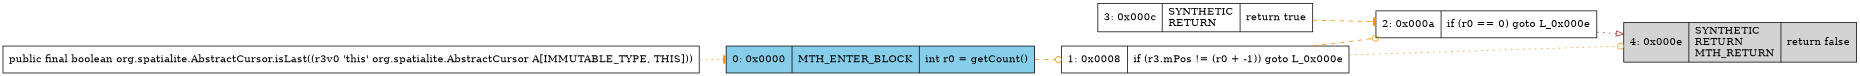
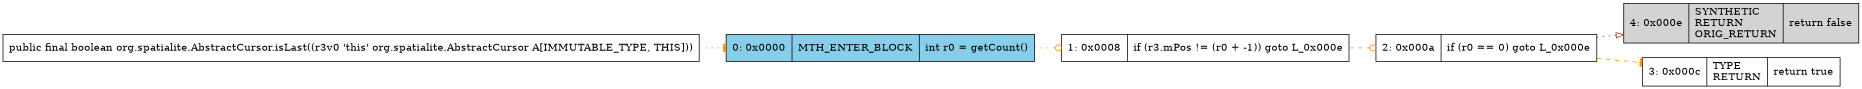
(1201, 12) -> (1727, 66)
(1342, 21) -> (1618, 60)
(1483, 51) -> none
(1735, 53) -> (1736, 34)
(1045, 60) -> (1045, 48)
